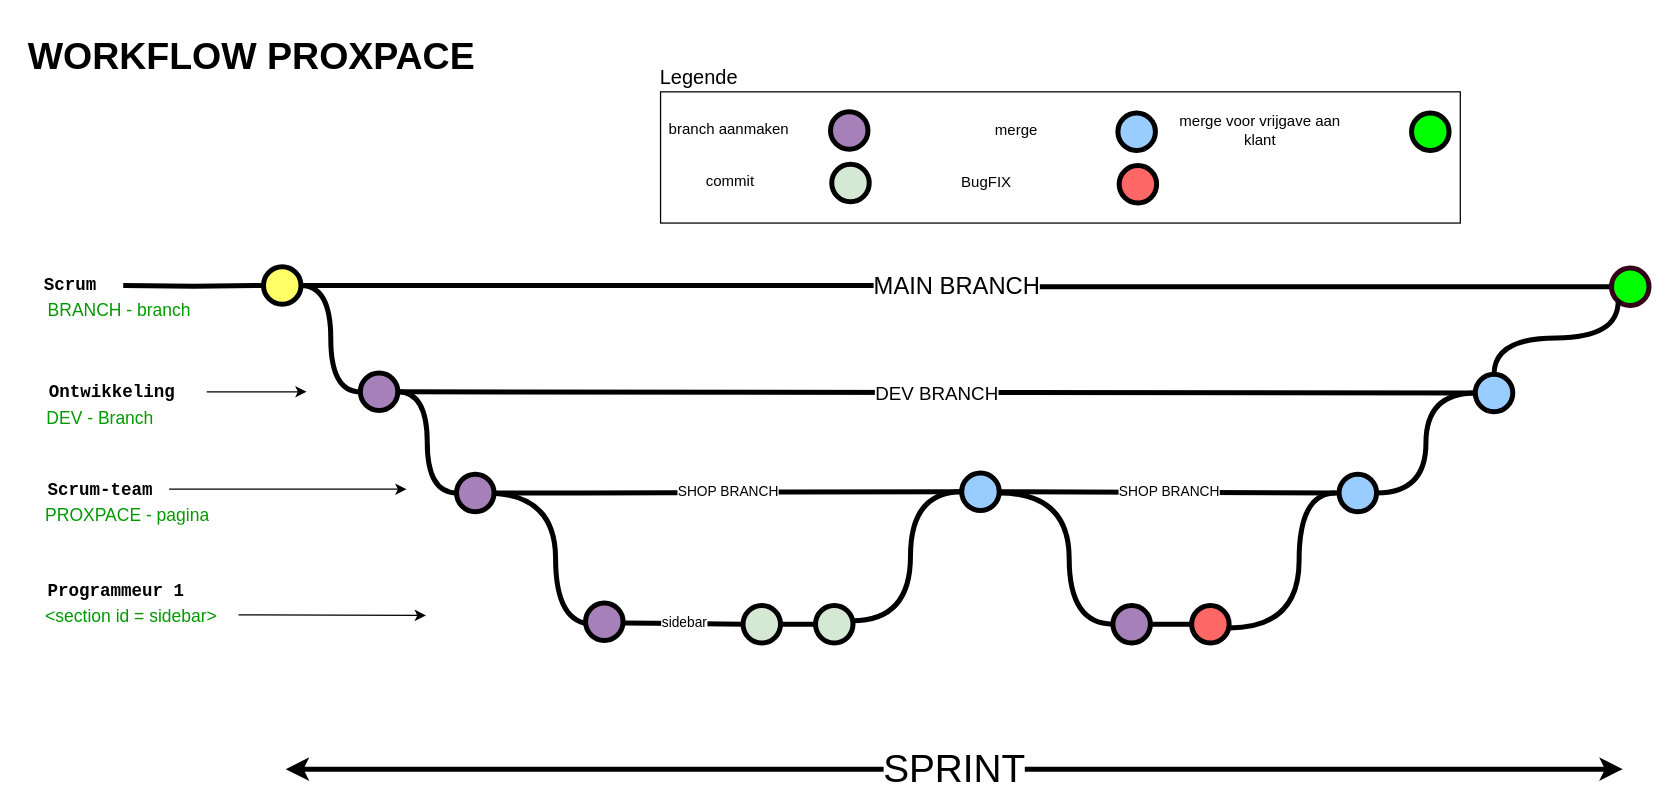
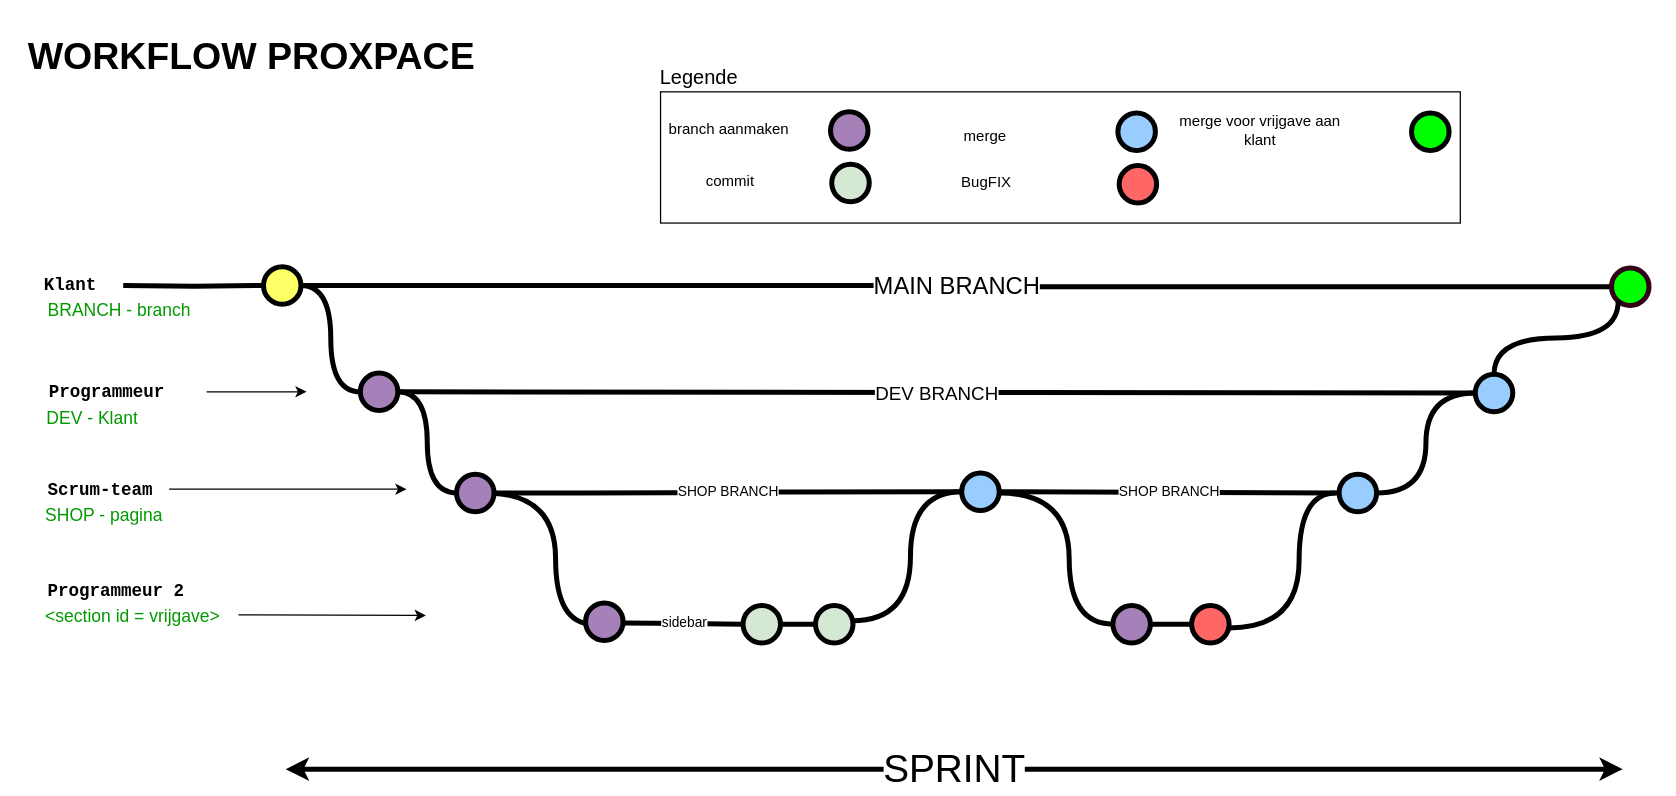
(1017, 131) -> (986, 137)
(71, 286) -> (71, 286)
(101, 392) -> (103, 392)
(101, 417) -> (94, 417)
(122, 514) -> (103, 514)
(110, 591) -> (110, 591)
(140, 616) -> (145, 616)
